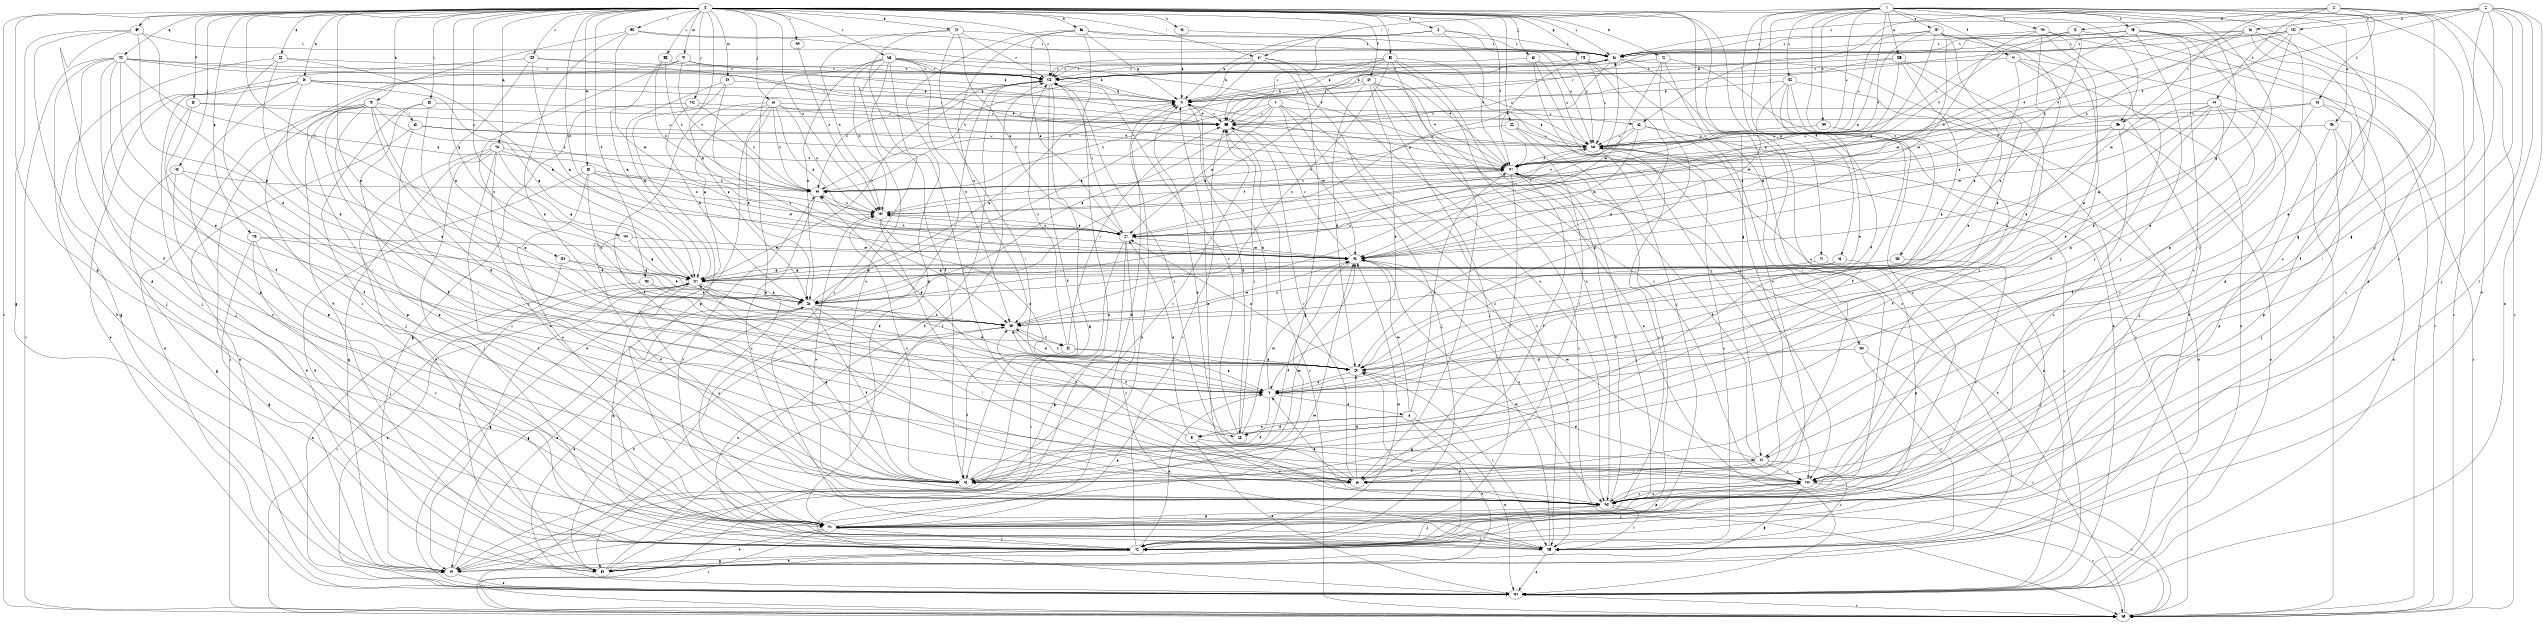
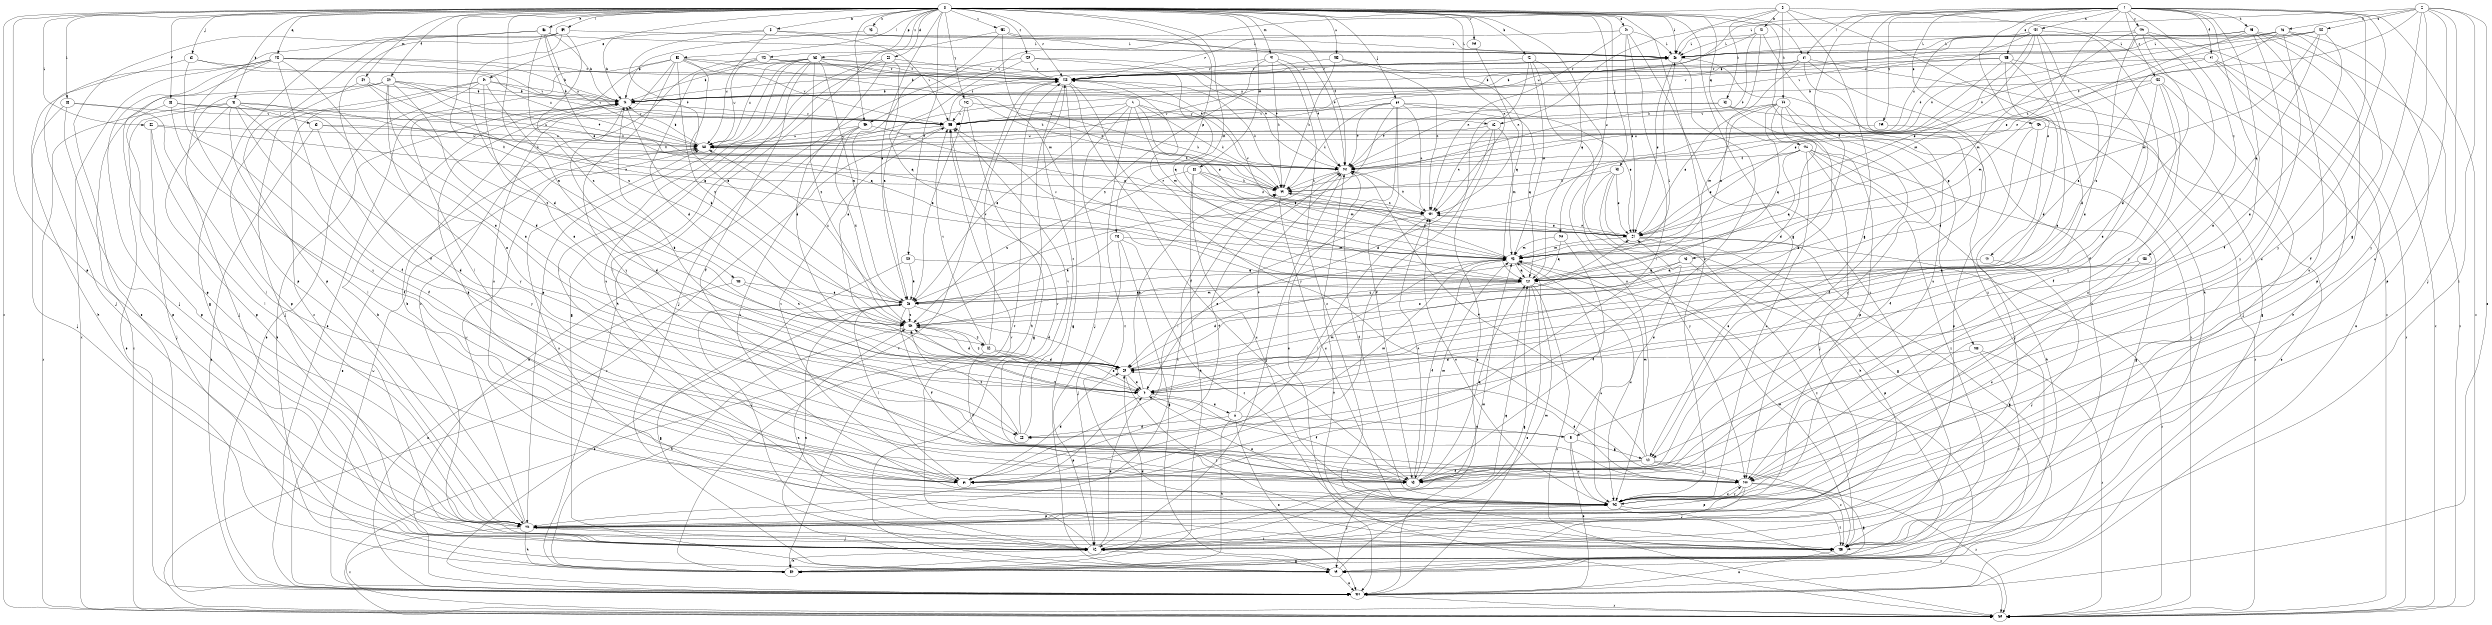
(957, 30) -> (1626, 30)
(632, 204) -> (1618, 204)
(1828, 323) -> none
